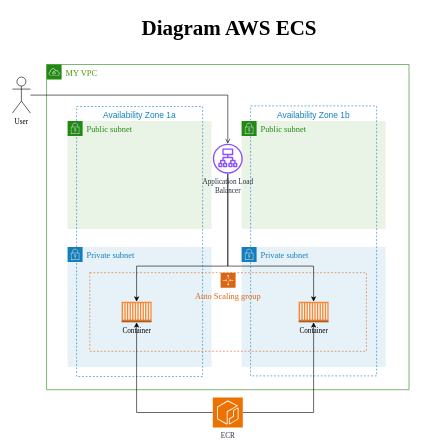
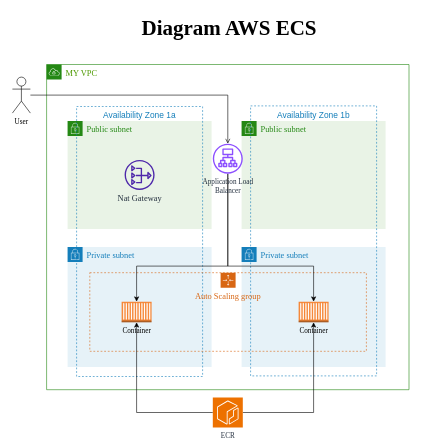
none -> (140, 175)
